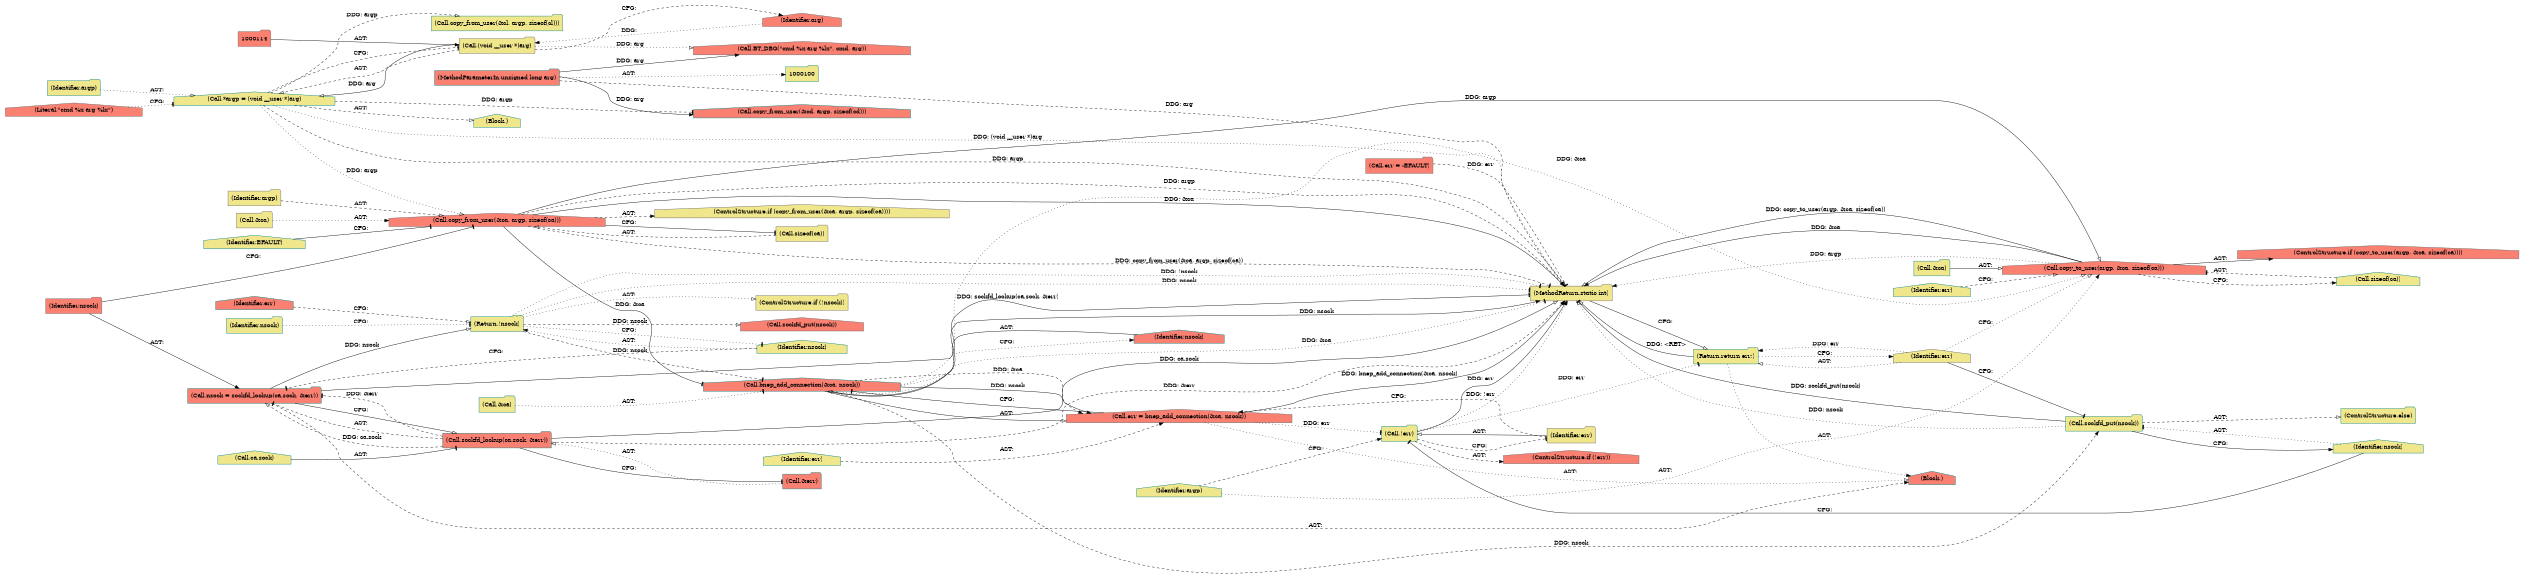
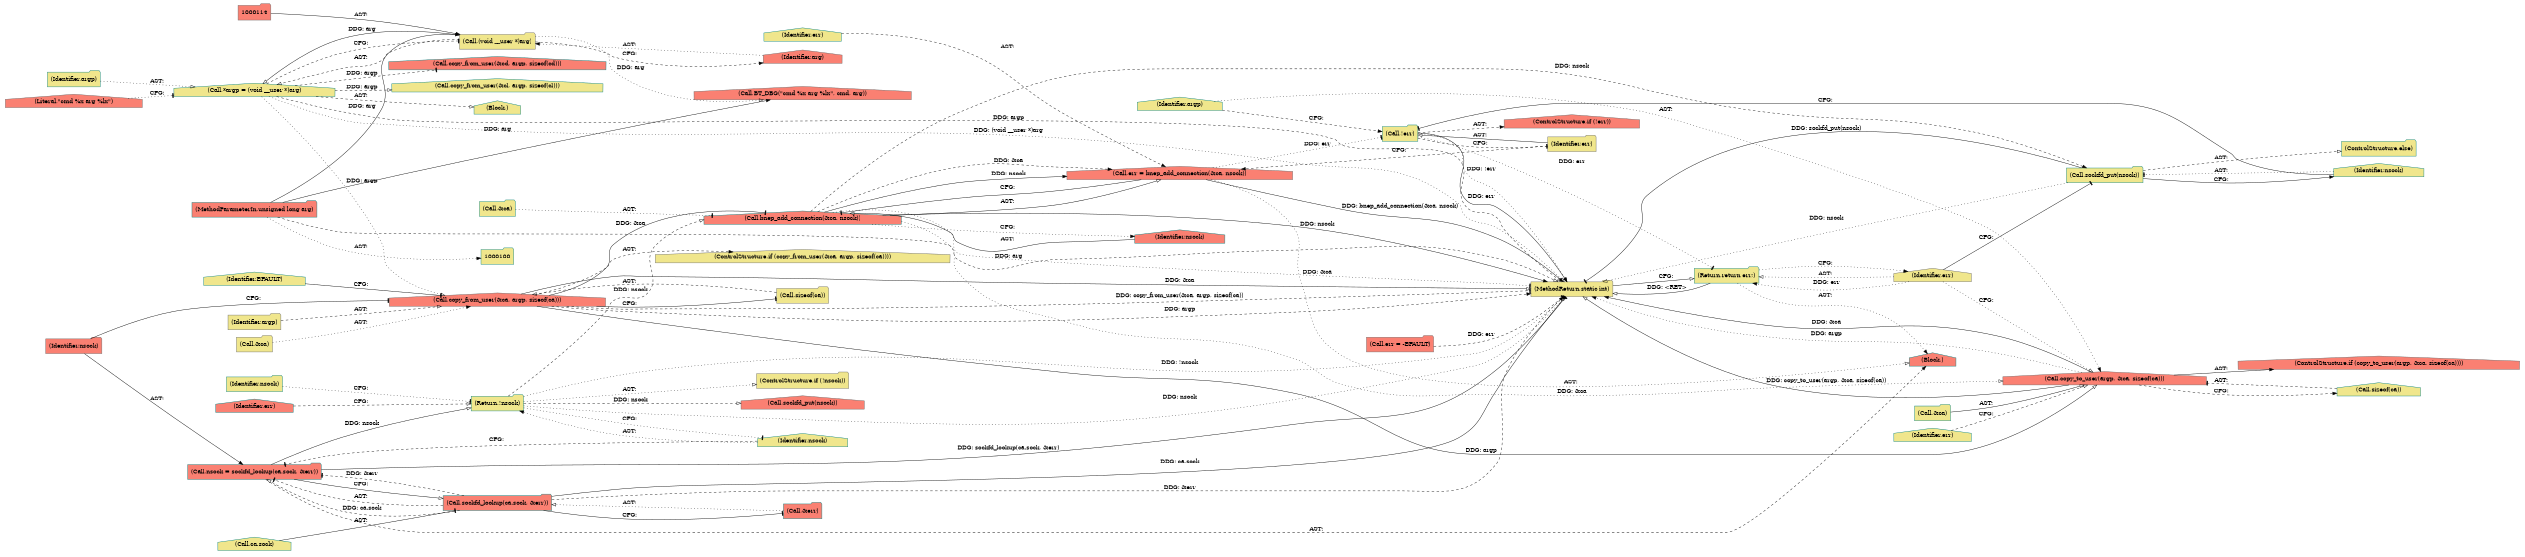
(497, 23) -> (497, 86)
(630, 31) -> (631, 45)
(620, 106) -> (381, 110)
(642, 359) -> (612, 302)
